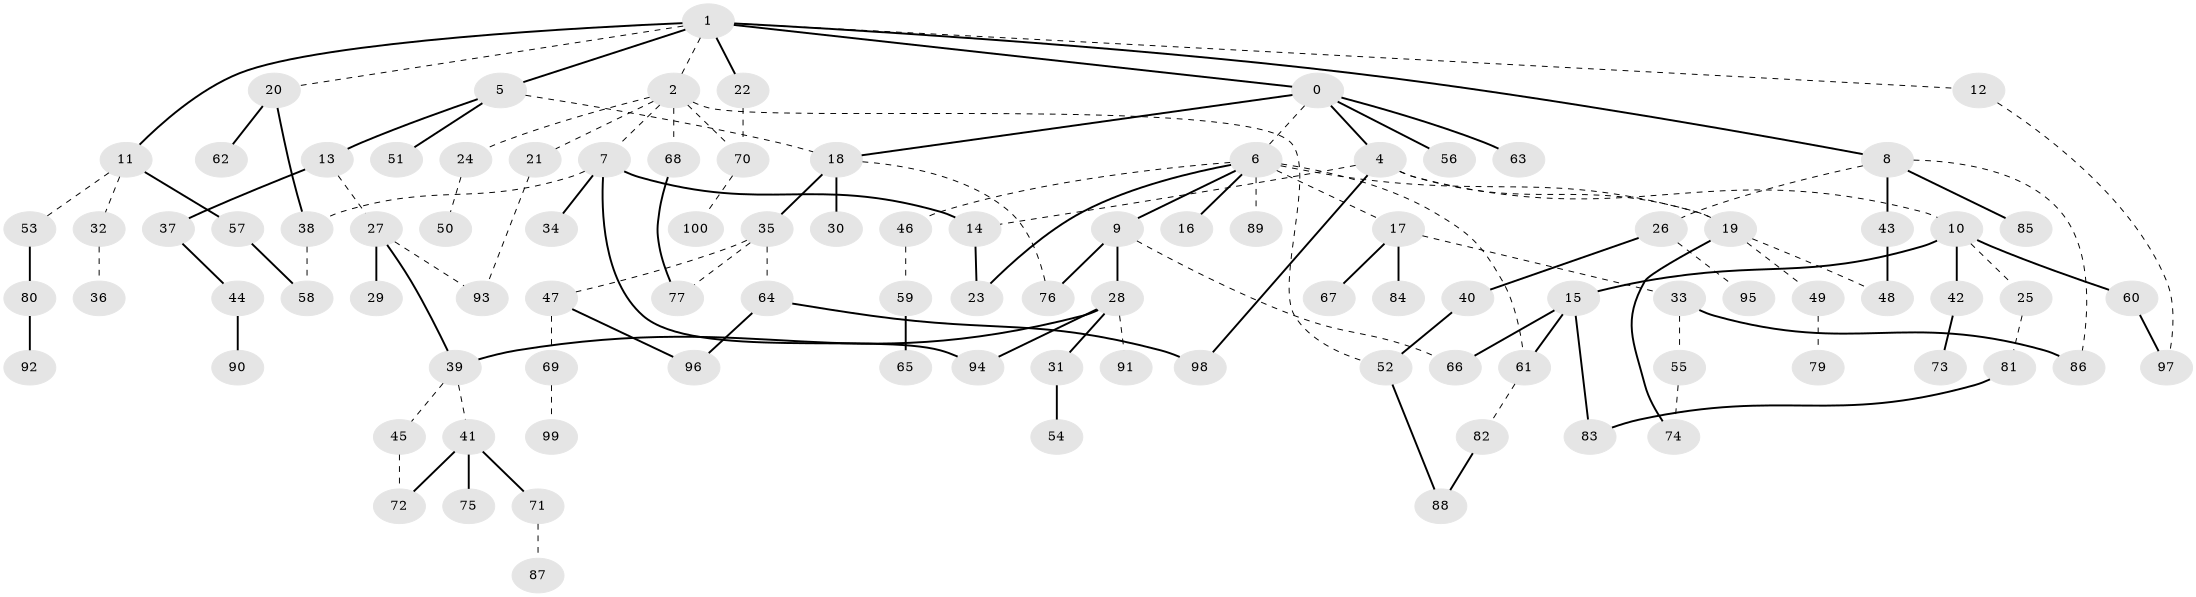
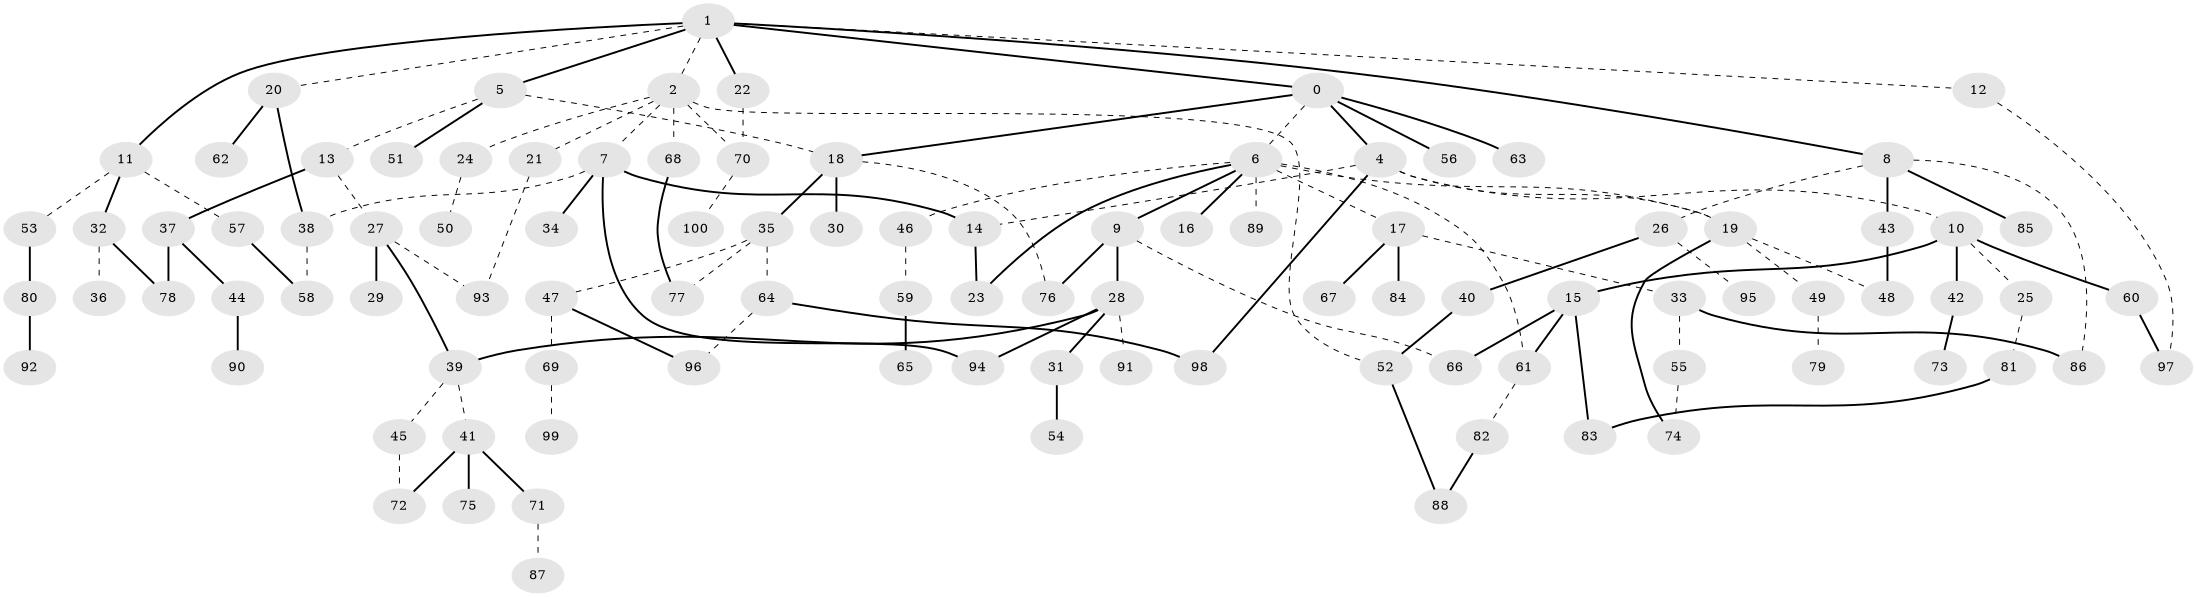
(412, 123) -> (412, 123)
(113, 194) -> (113, 194)
(182, 194) -> (182, 194)
none -> (168, 298)
(732, 332) -> (732, 332)
